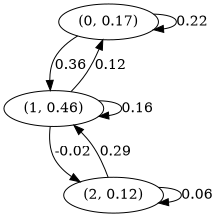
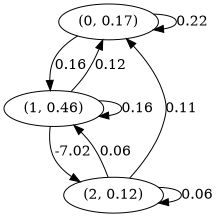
(71, 65) -> (71, 65)
none -> (166, 113)
(73, 152) -> (73, 152)
(116, 152) -> (116, 152)
